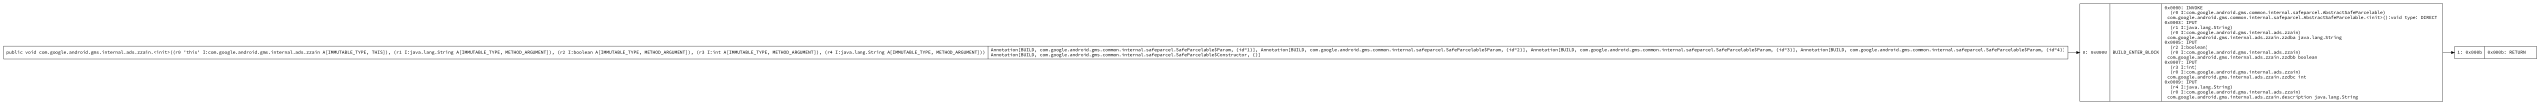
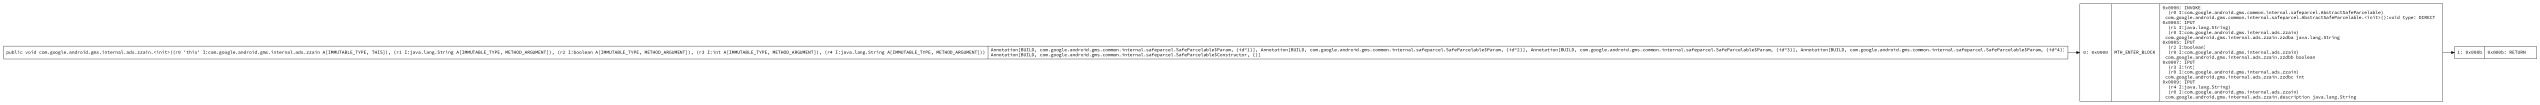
(2136, 52) -> (2135, 52)
